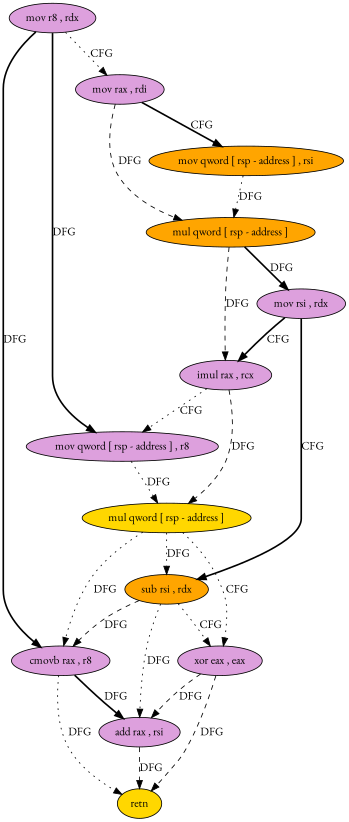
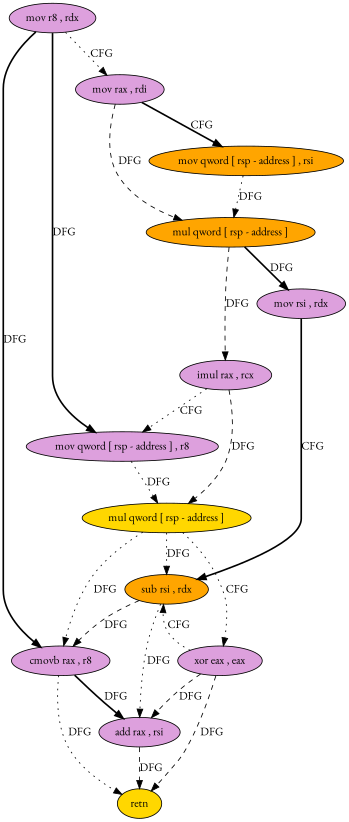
(264, 336) -> none
(192, 621) -> (171, 636)
